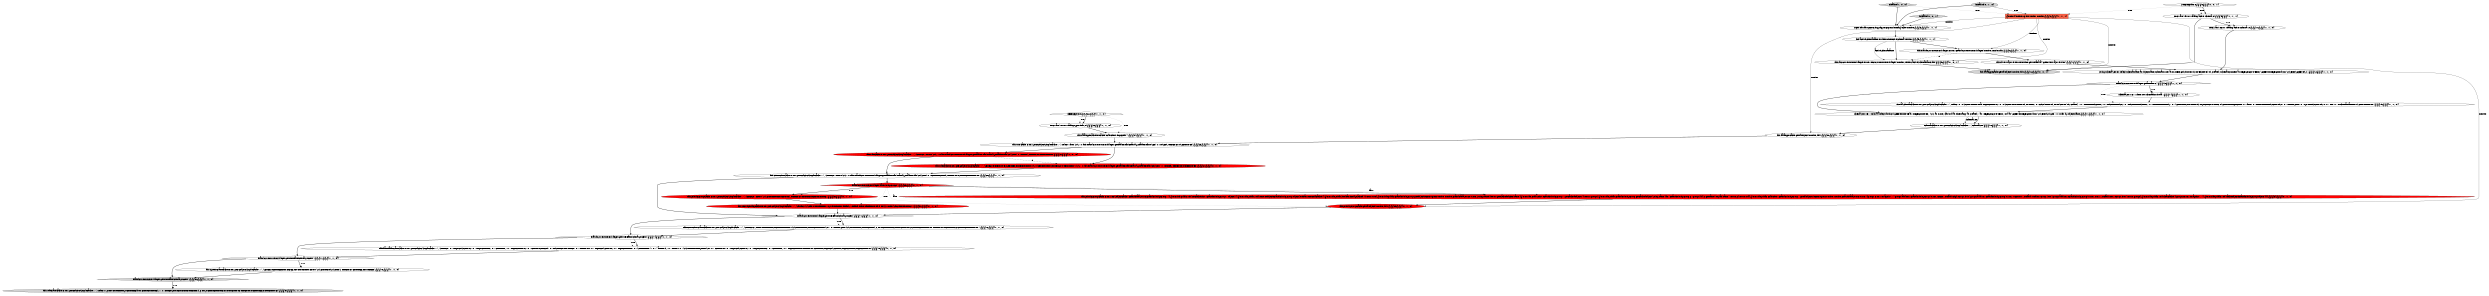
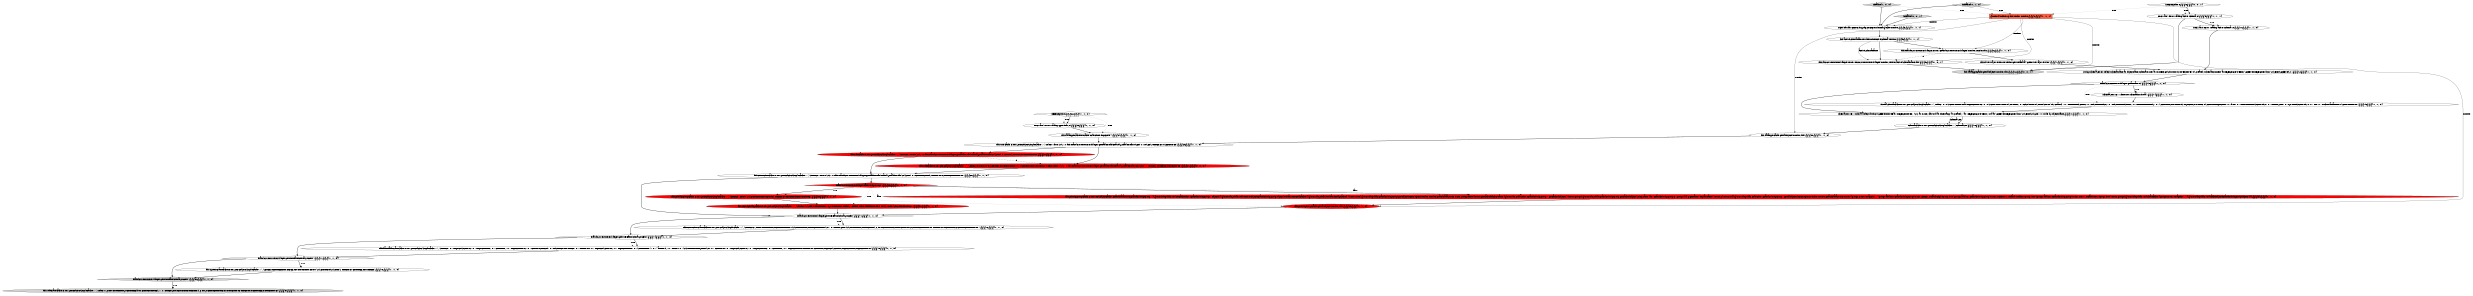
(1985, 5) -> (1971, 5)
